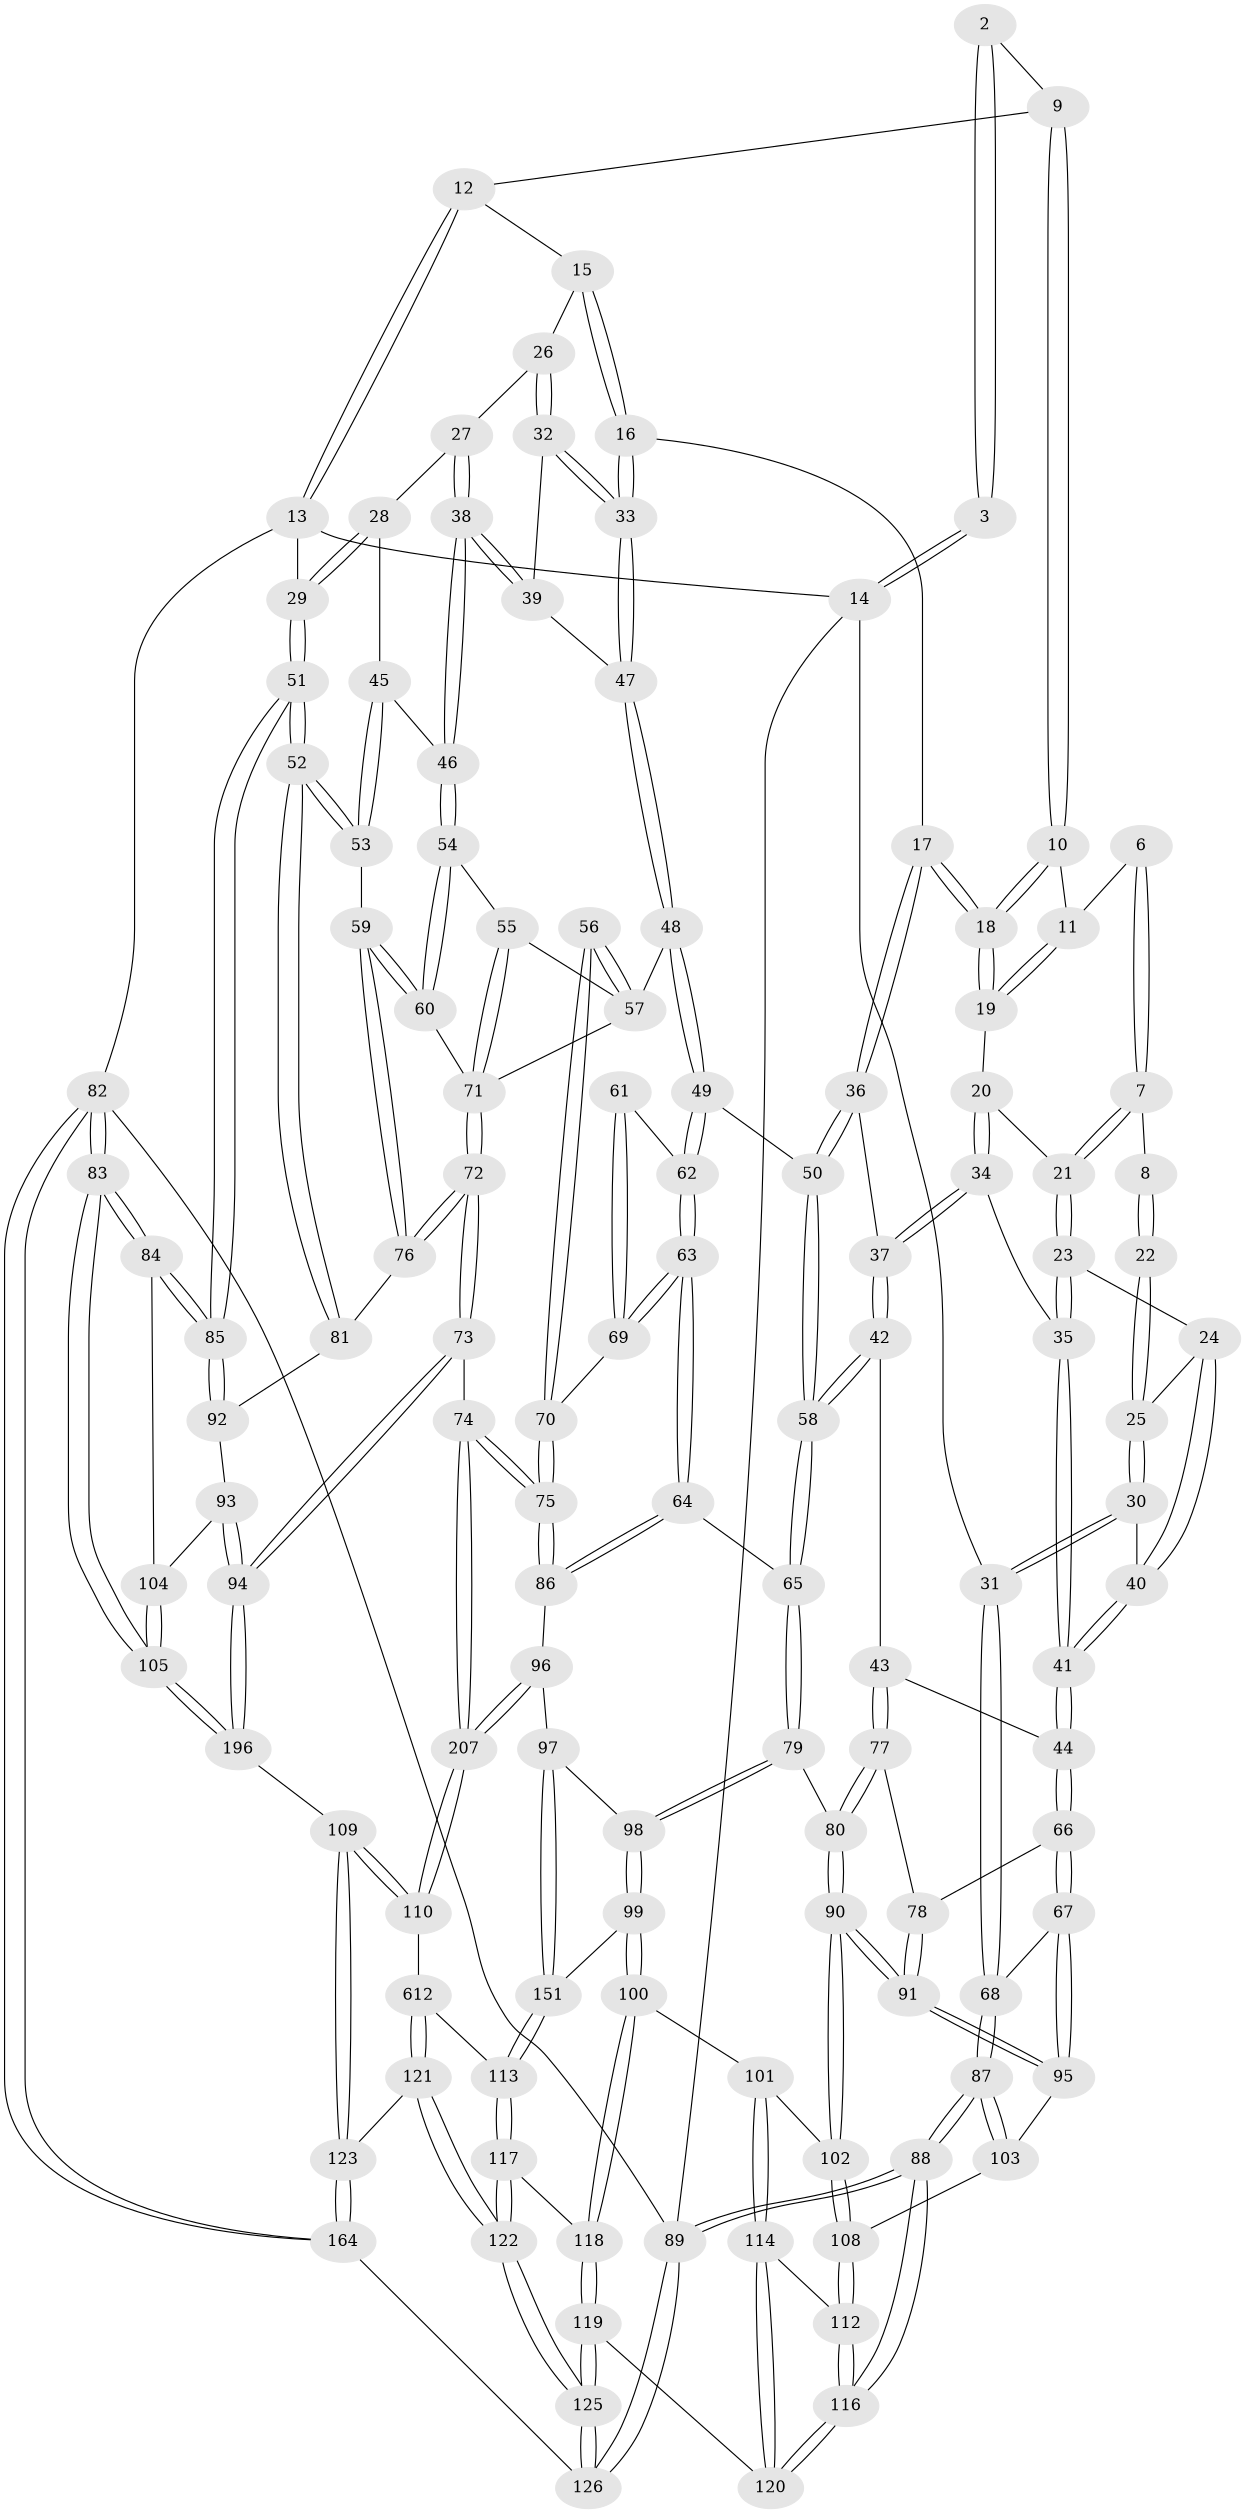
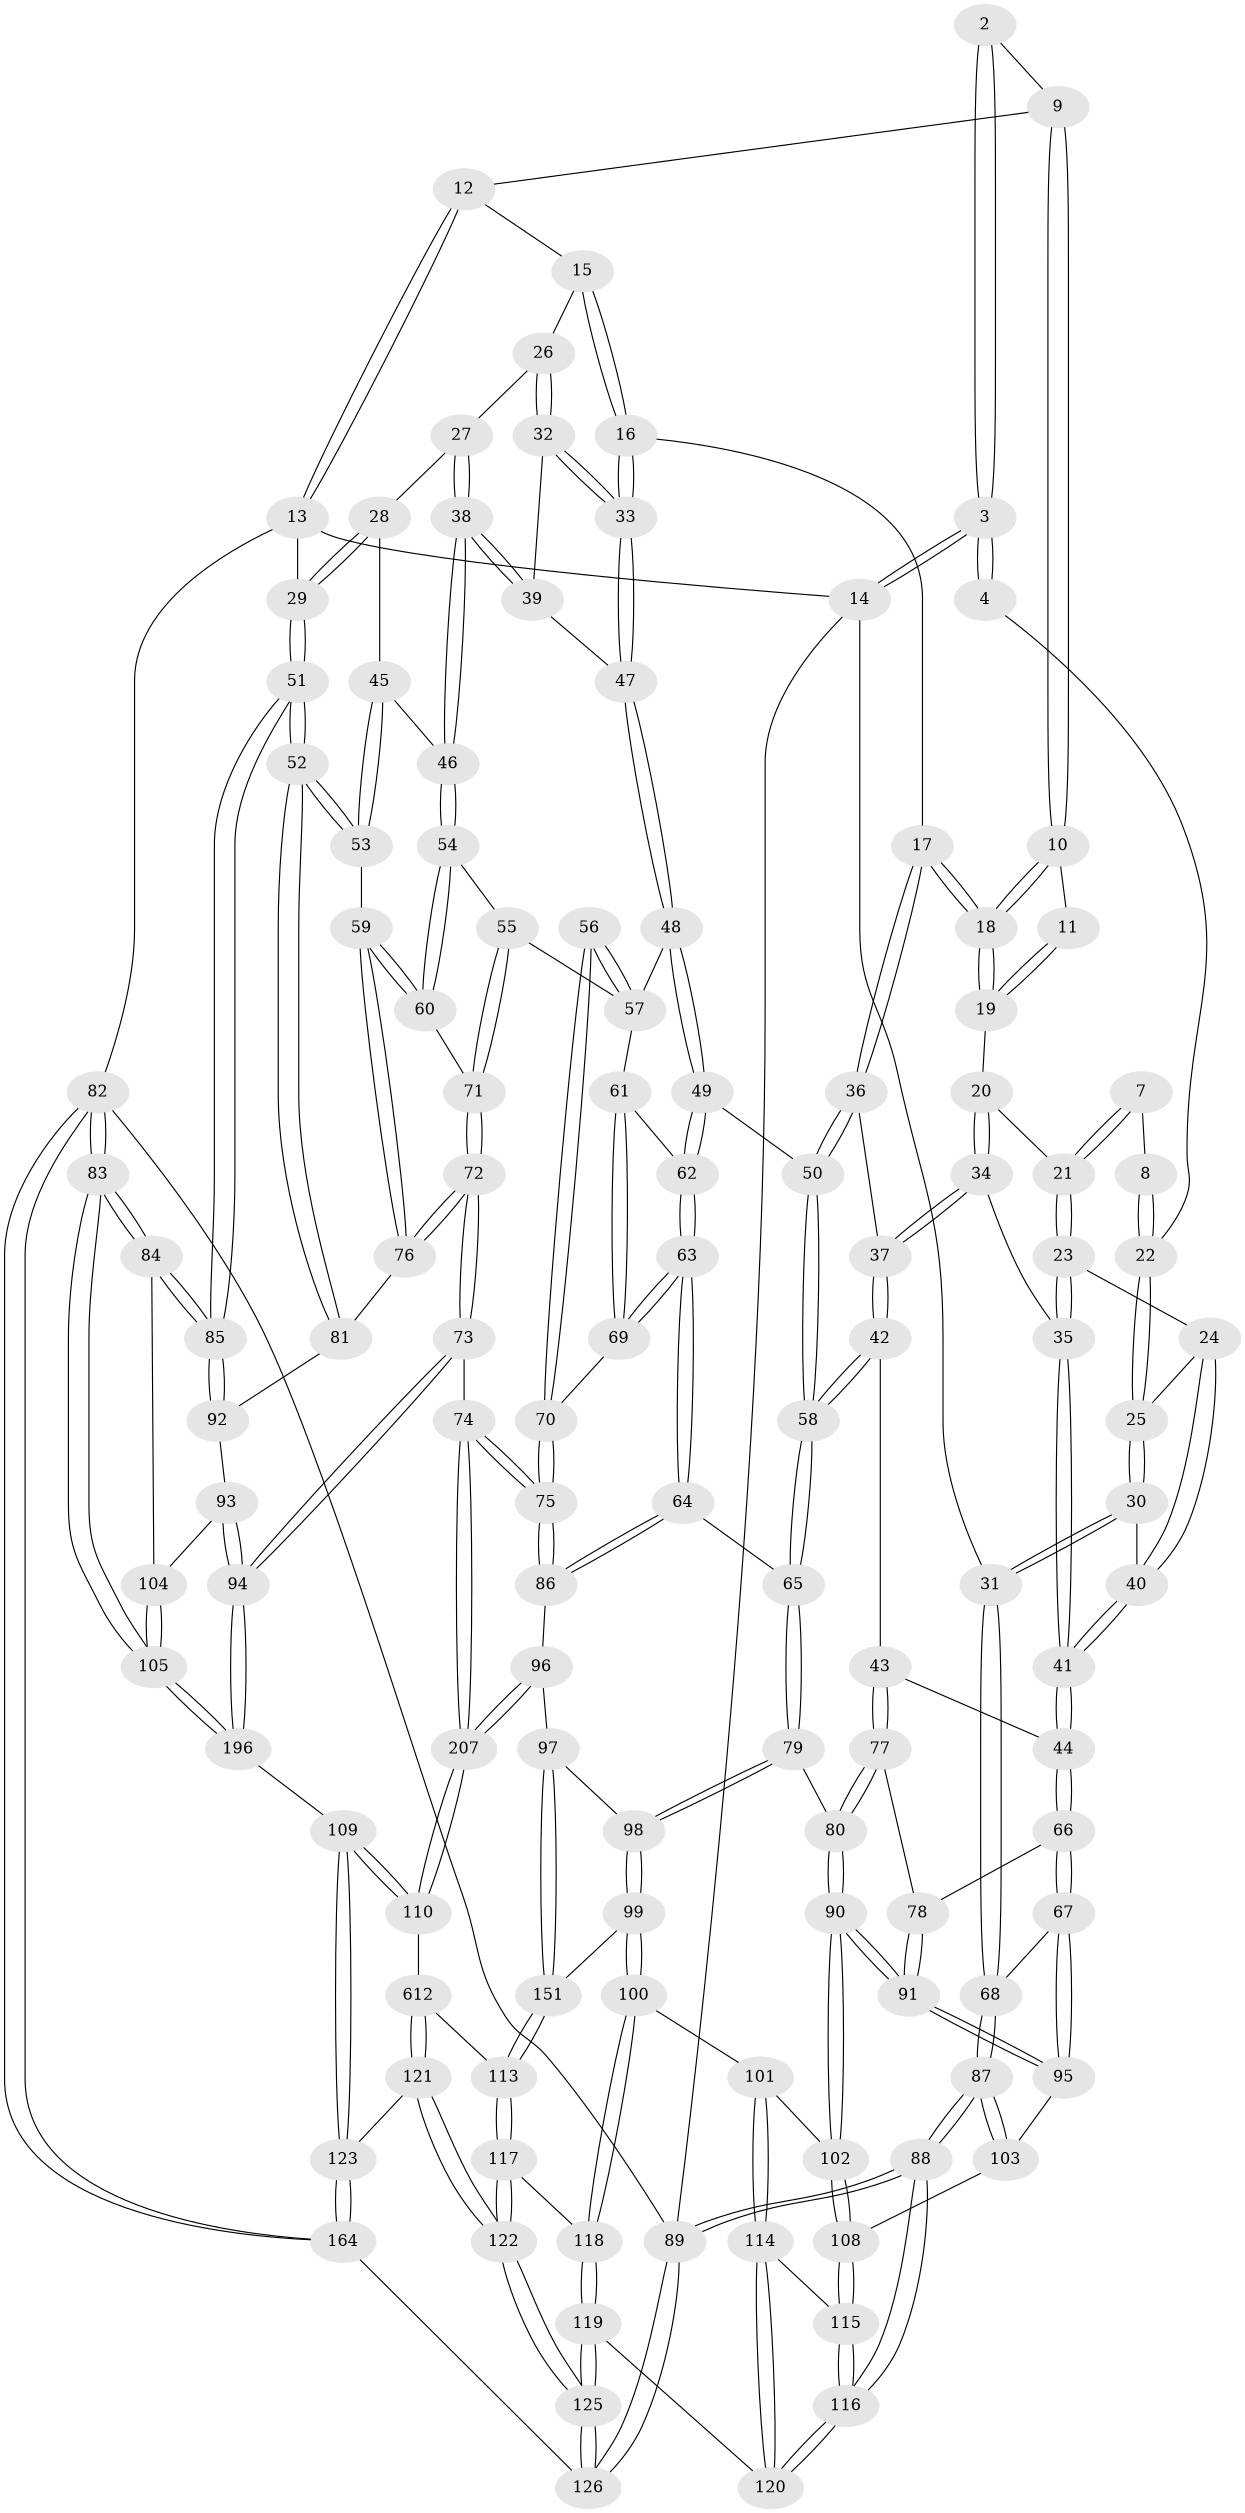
none -> (985, 600)
(1141, 846) -> none
(555, 1051) -> (628, 1051)
(846, 2324) -> (846, 2324)
